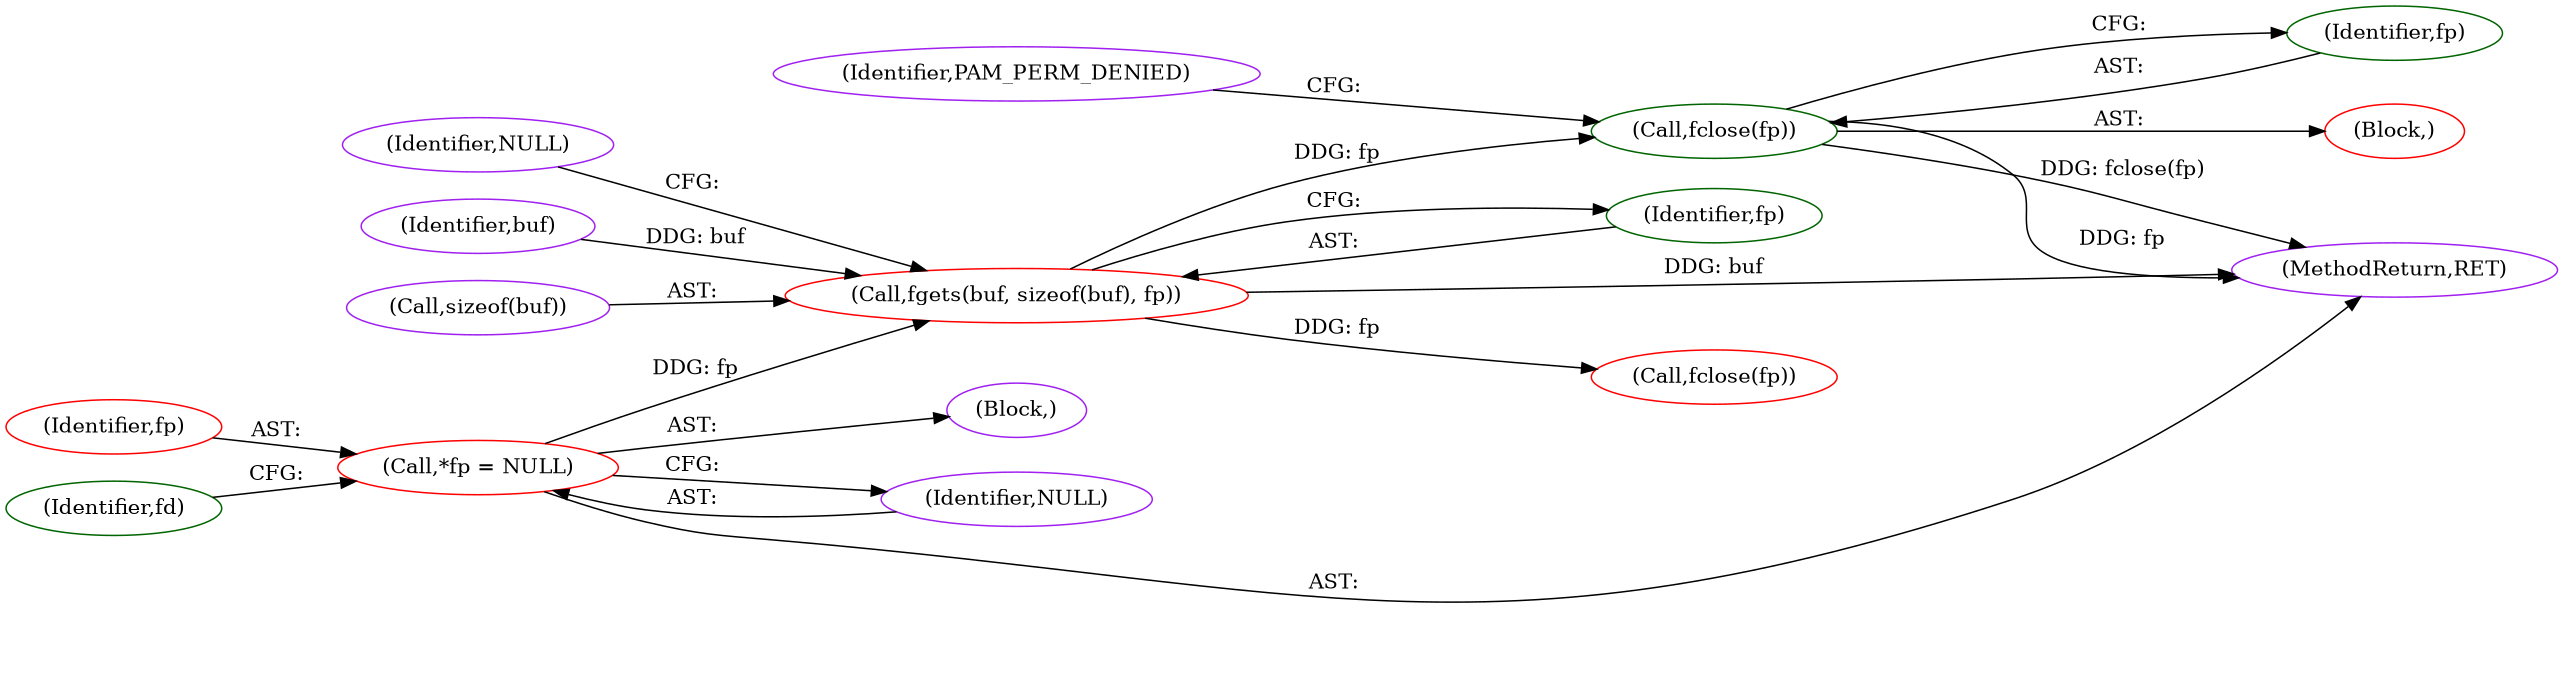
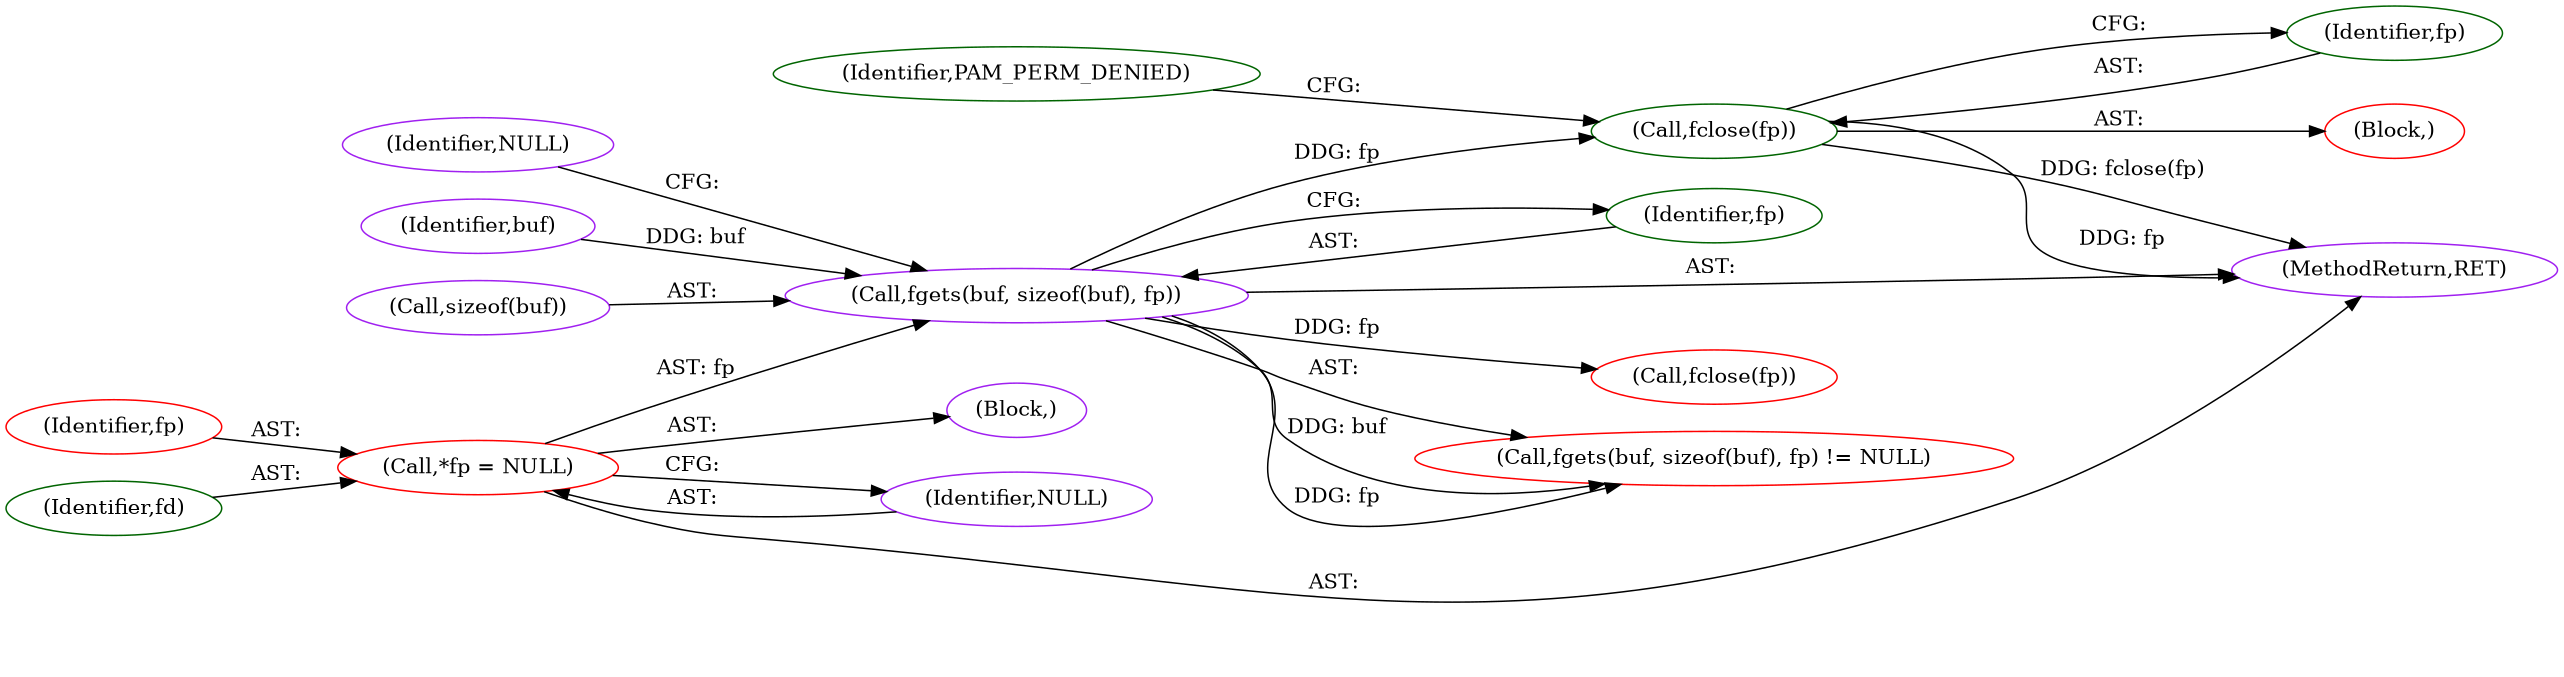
(1017, 74) -> (1017, 74)
(1714, 268) -> (1714, 268)
(1017, 296) -> (1017, 296)
(696, 369) -> (696, 369)
none -> (1714, 459)
(280, 474) -> (280, 474)
